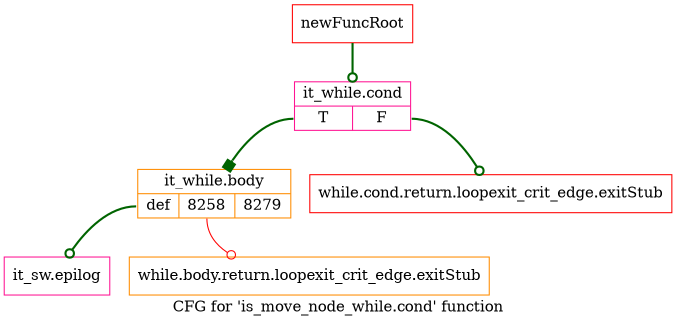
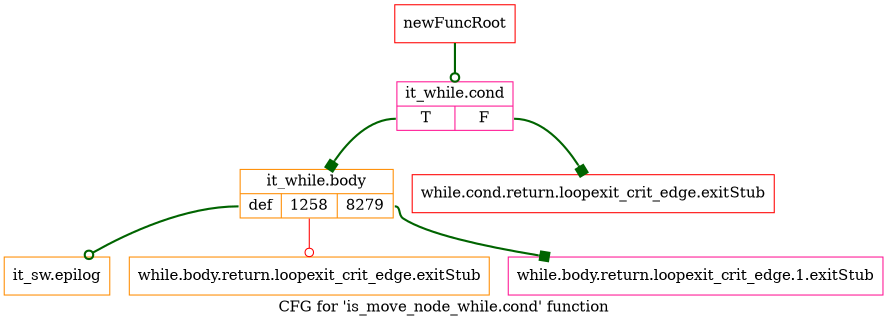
(450, 135) -> (551, 134)
(207, 205) -> (309, 205)
(57, 276) -> (57, 276)
none -> (696, 276)
